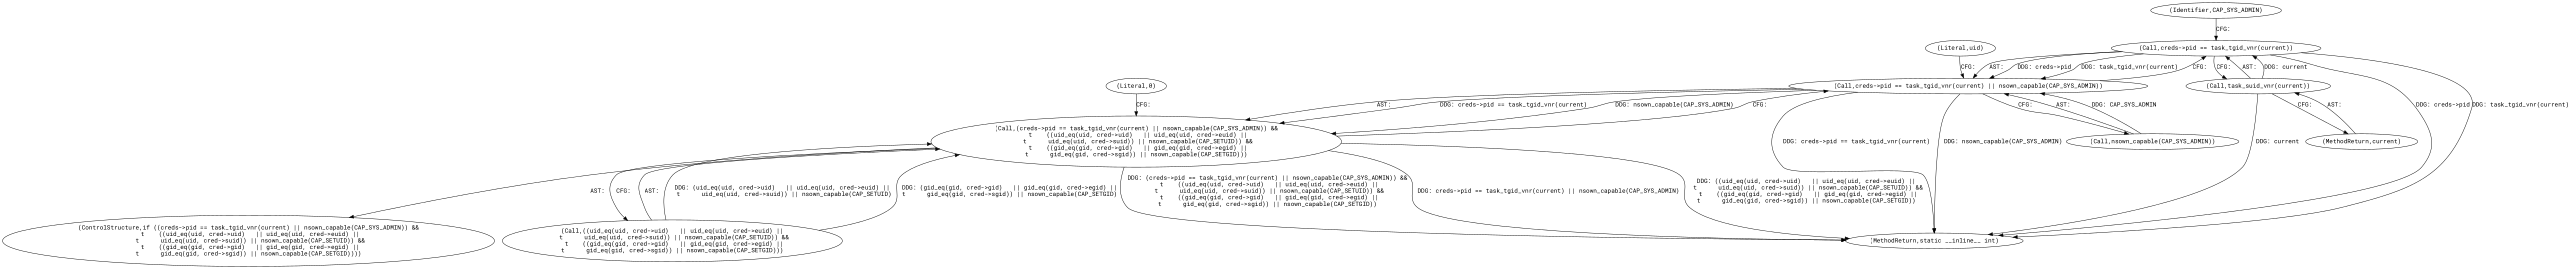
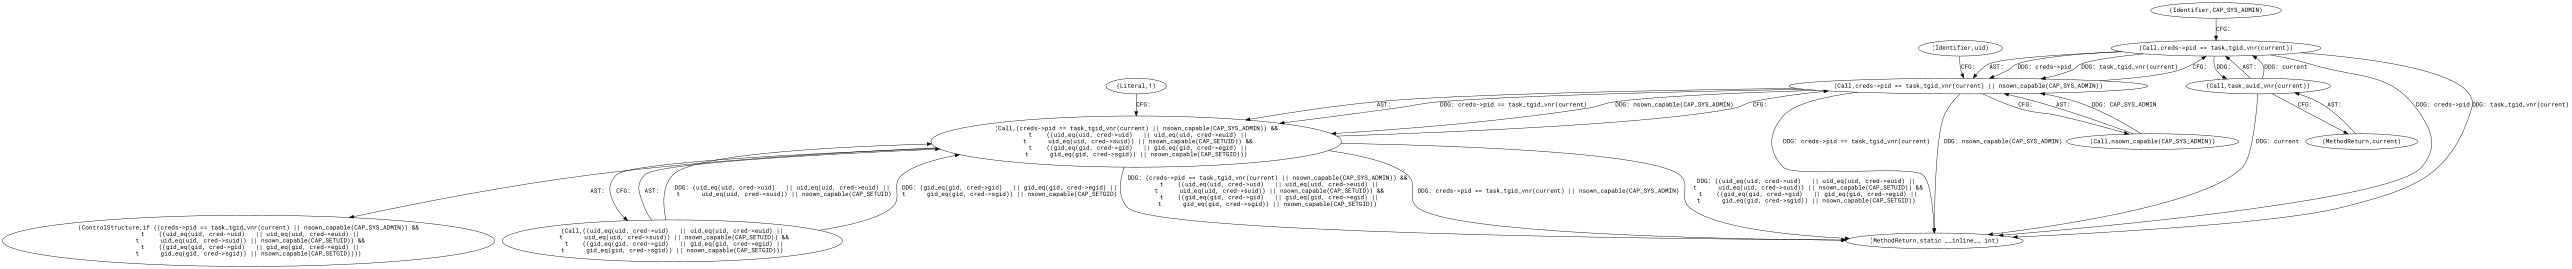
(1960, 48) -> (1960, 48)
(2226, 67) -> (2226, 67)
(1136, 86) -> (1136, 86)
